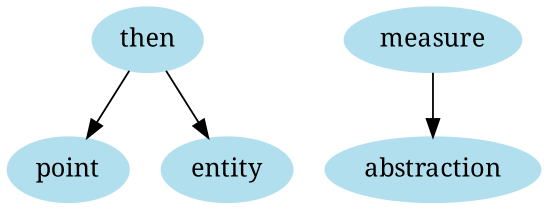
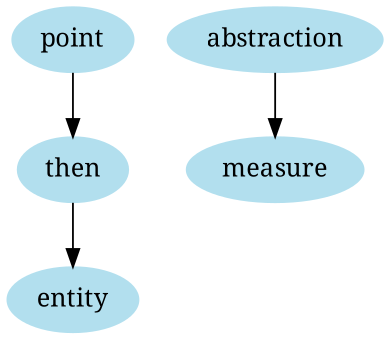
(433, 96) -> (275, 96)
(113, 97) -> (73, 96)
